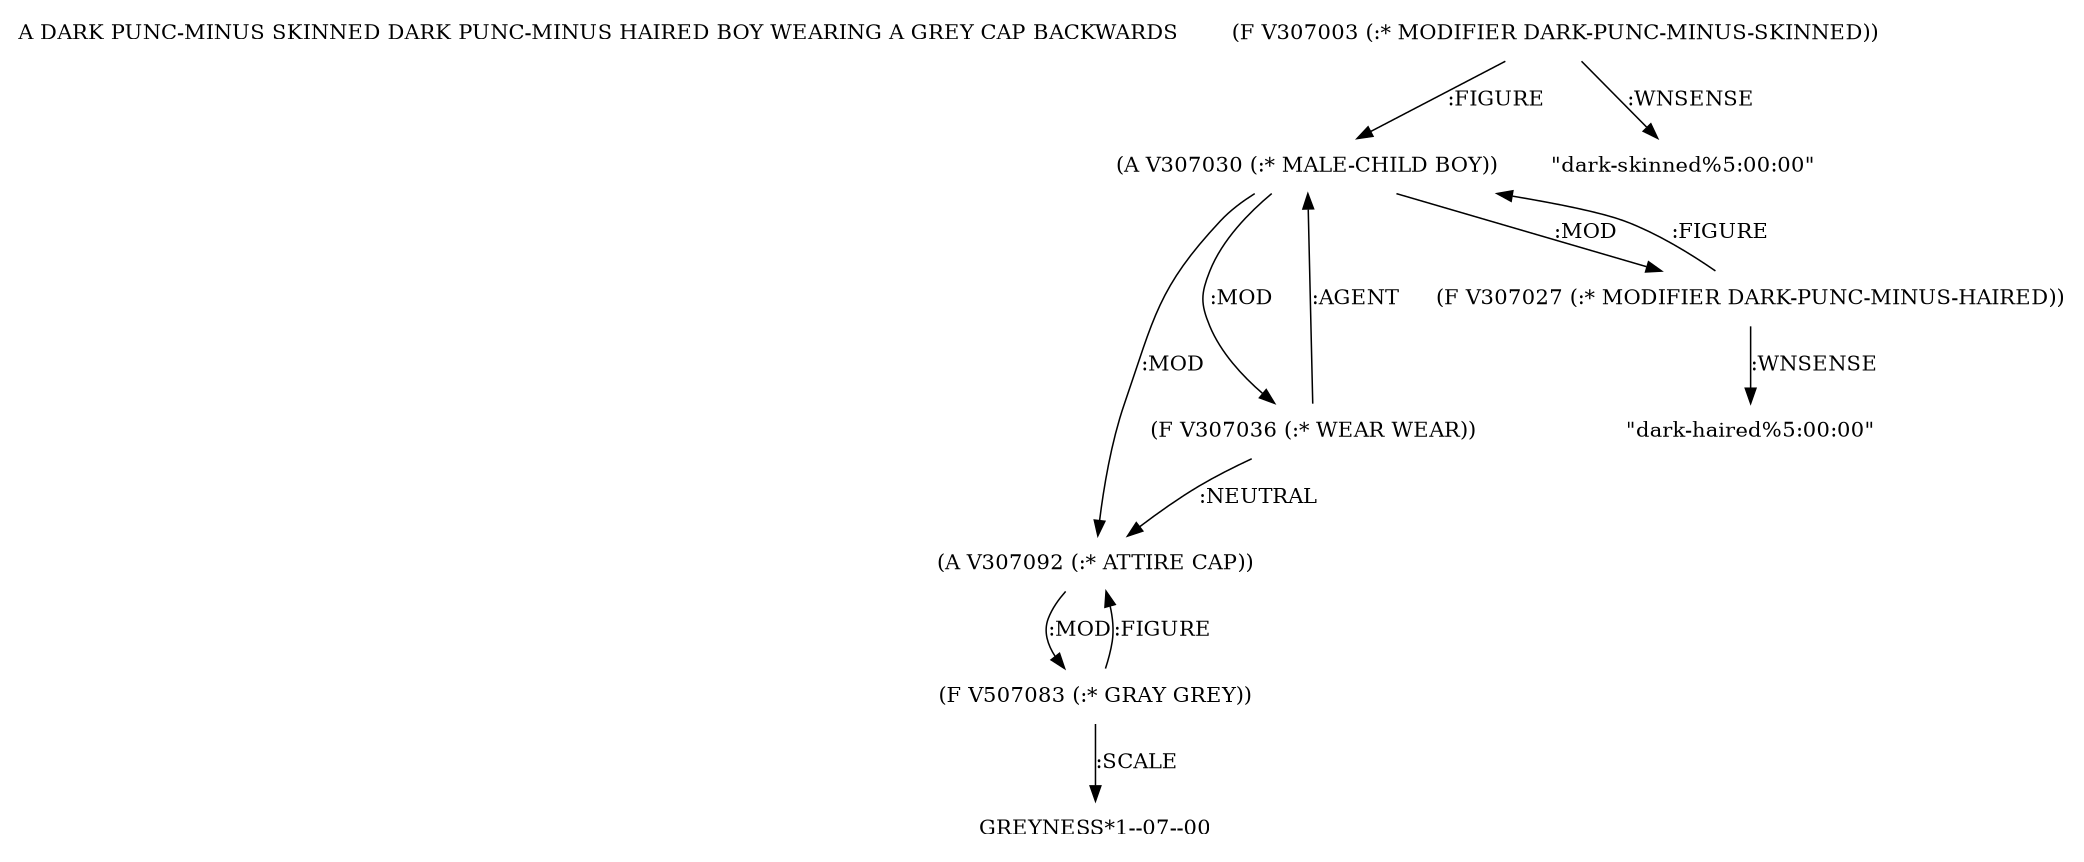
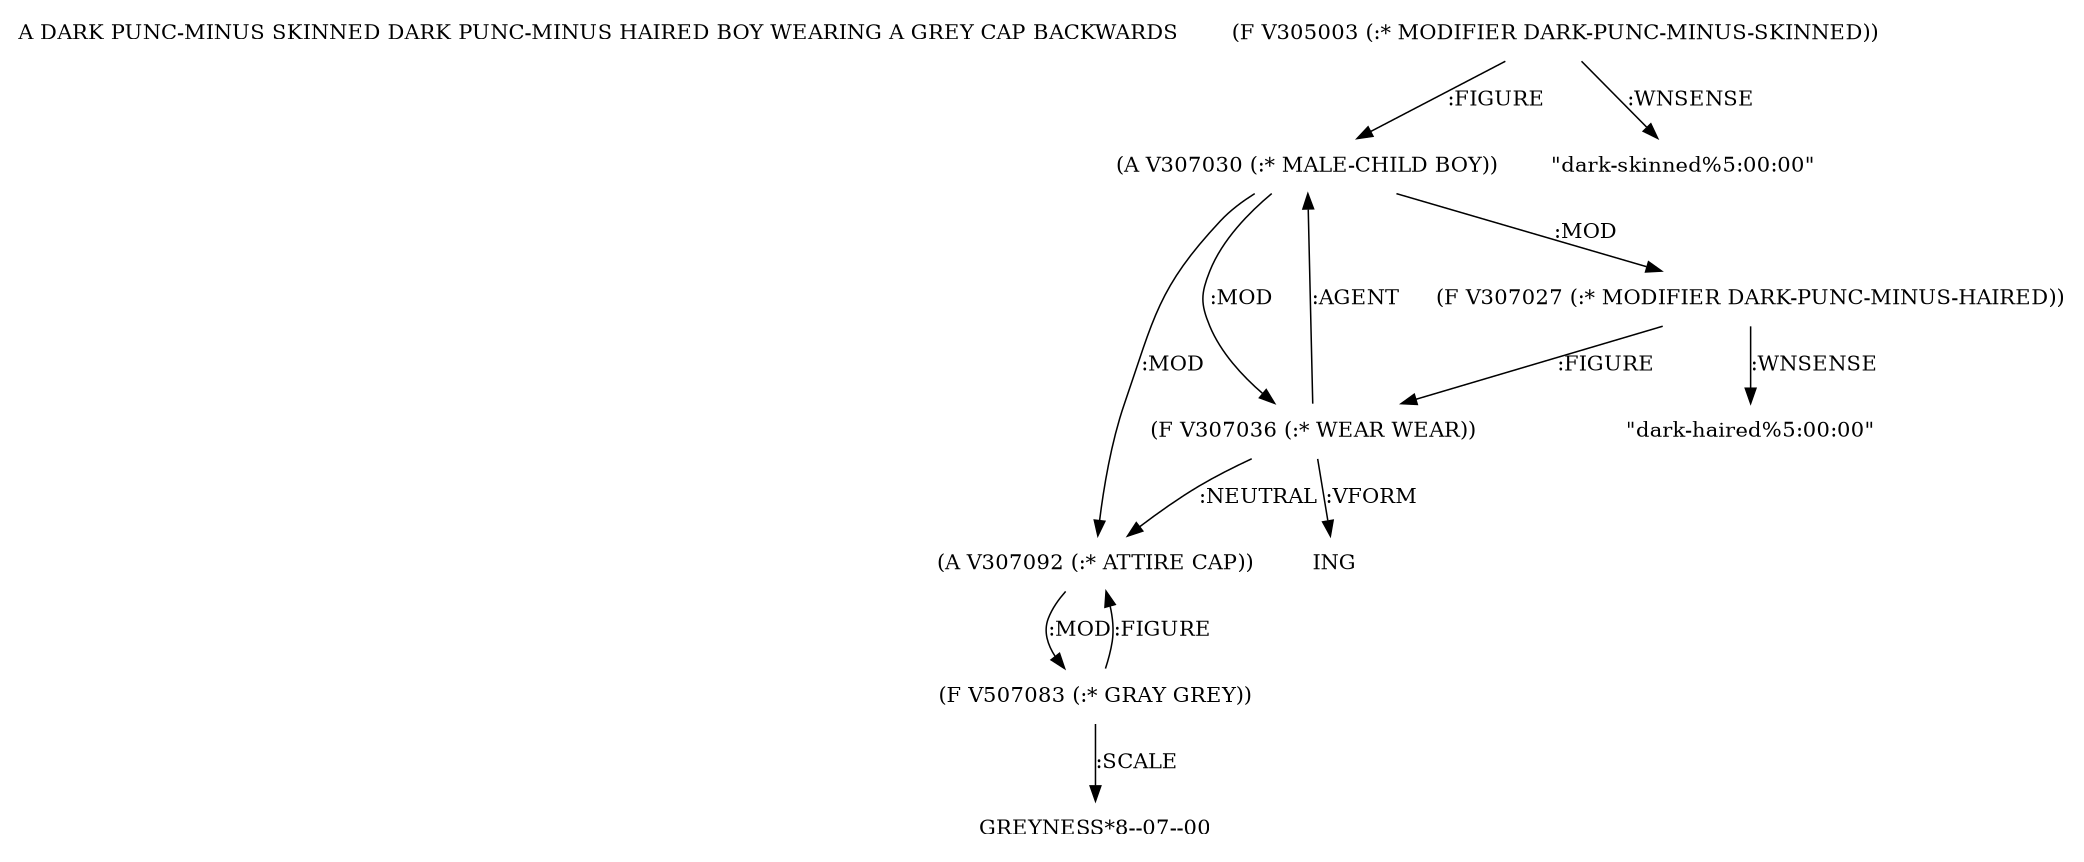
(1556, 34) -> (1556, 34)
(1619, 219) -> (1539, 363)
none -> (1335, 564)
(1095, 829) -> (1095, 829)
